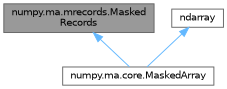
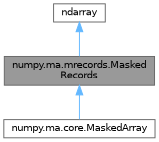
(164, 50) -> (79, 44)
